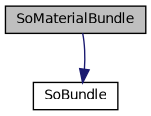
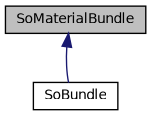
(85, 51) -> (67, 65)
